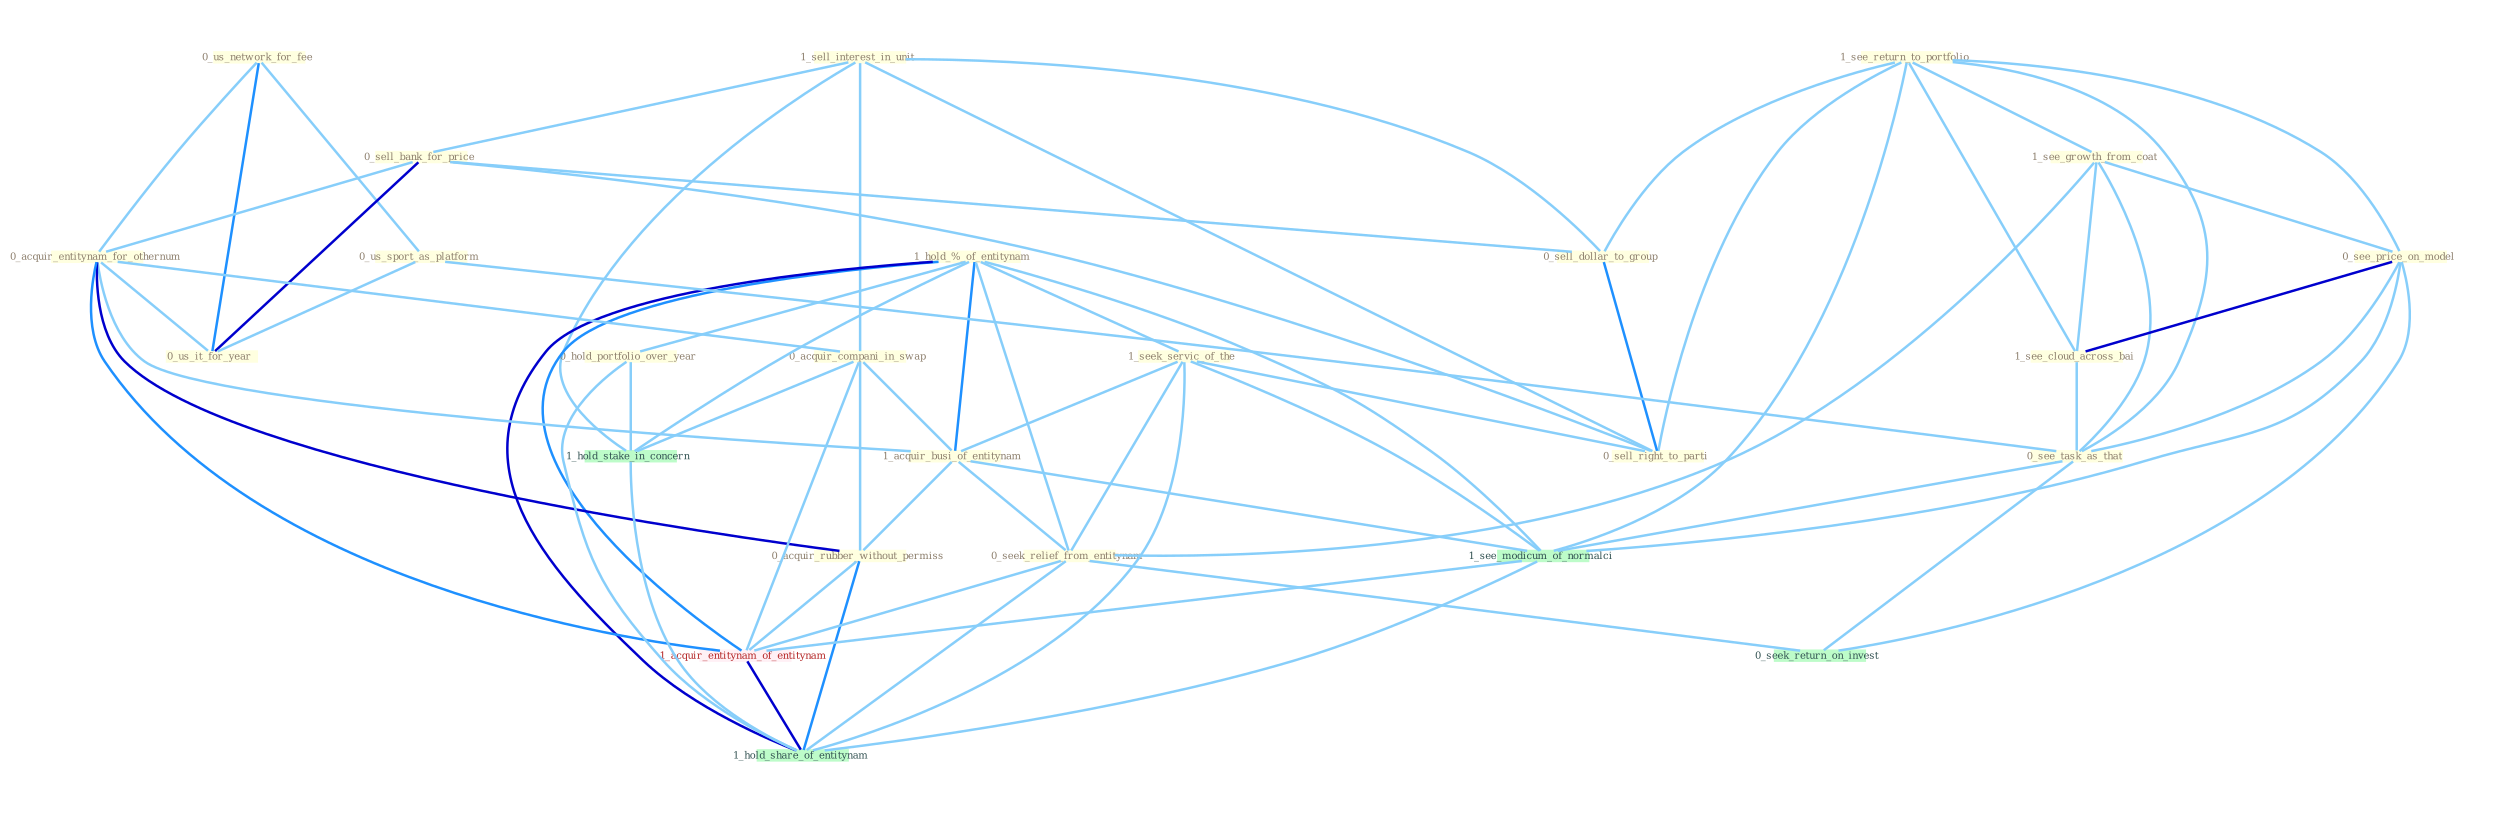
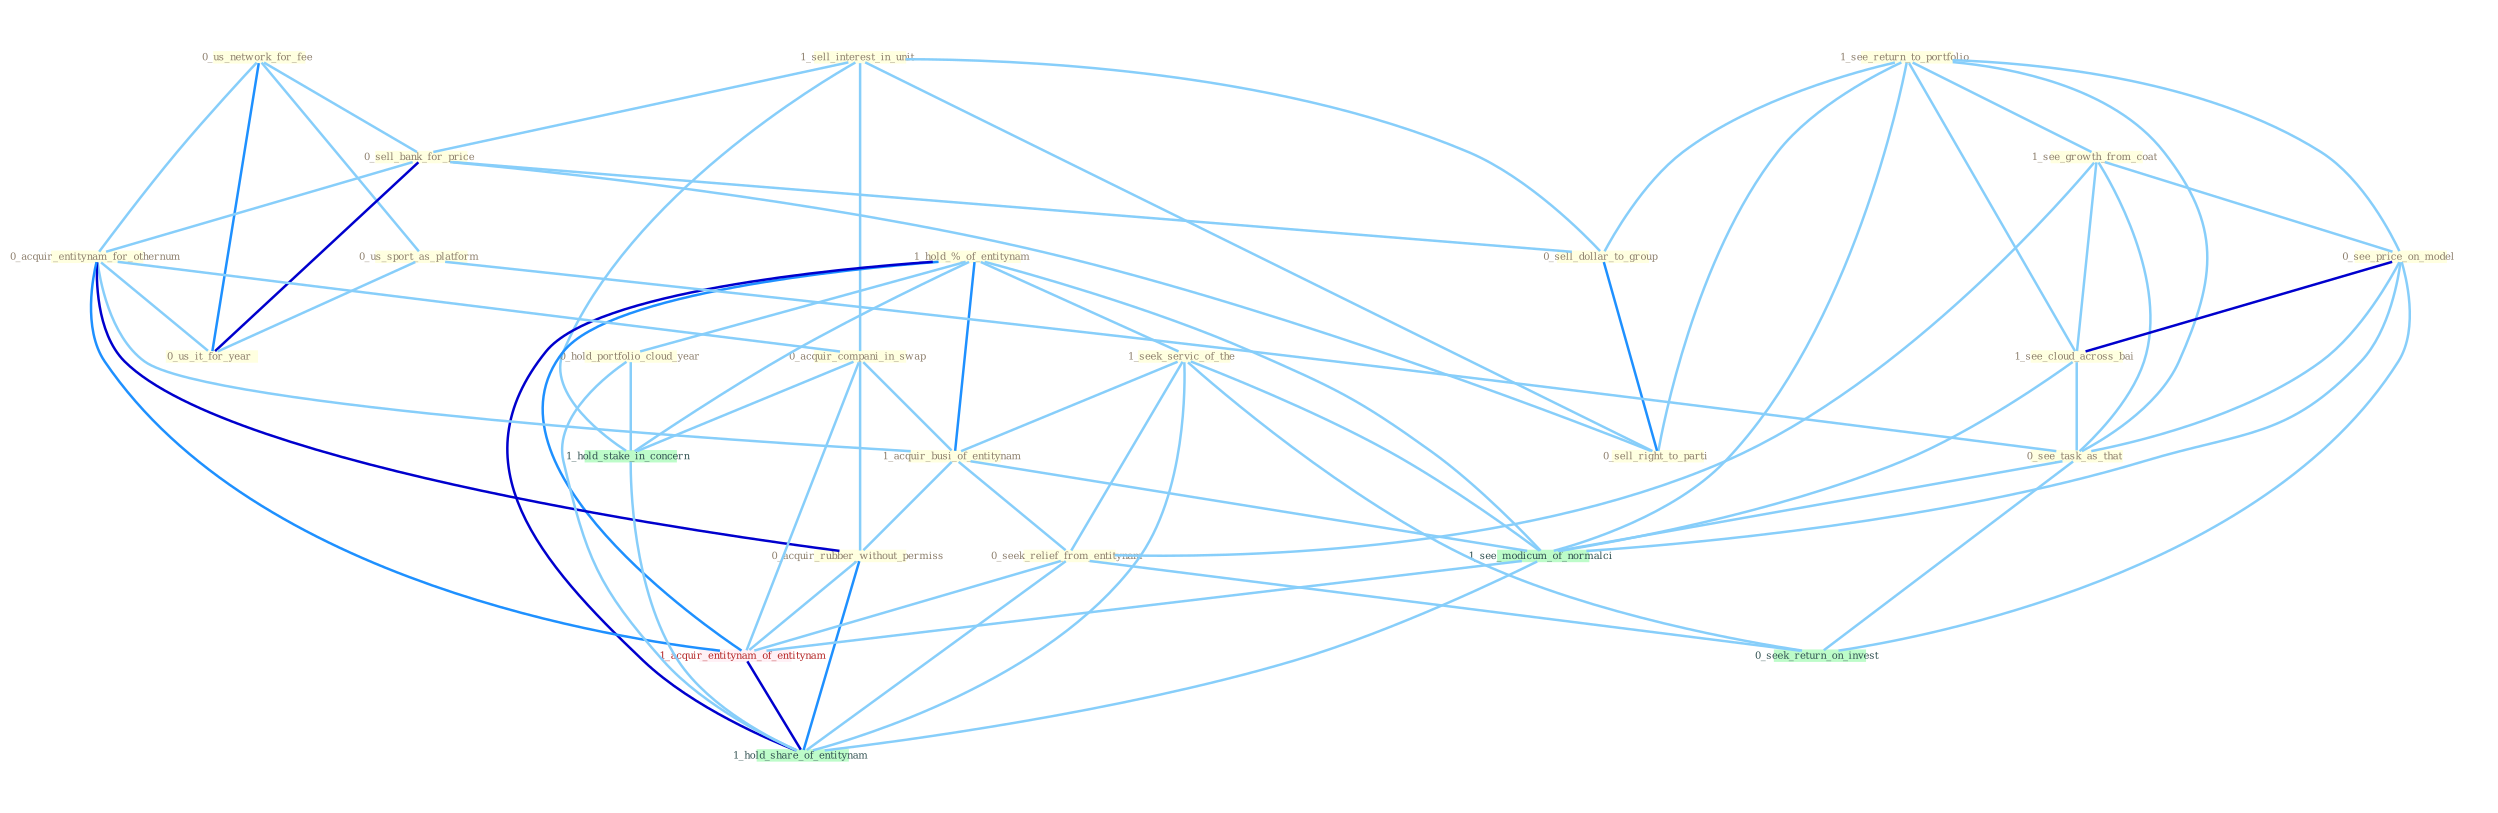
none -> (340, 107)
(631, 357) -> (631, 357)
(1421, 406) -> (1534, 585)
(1022, 407) -> none
none -> (1841, 484)
